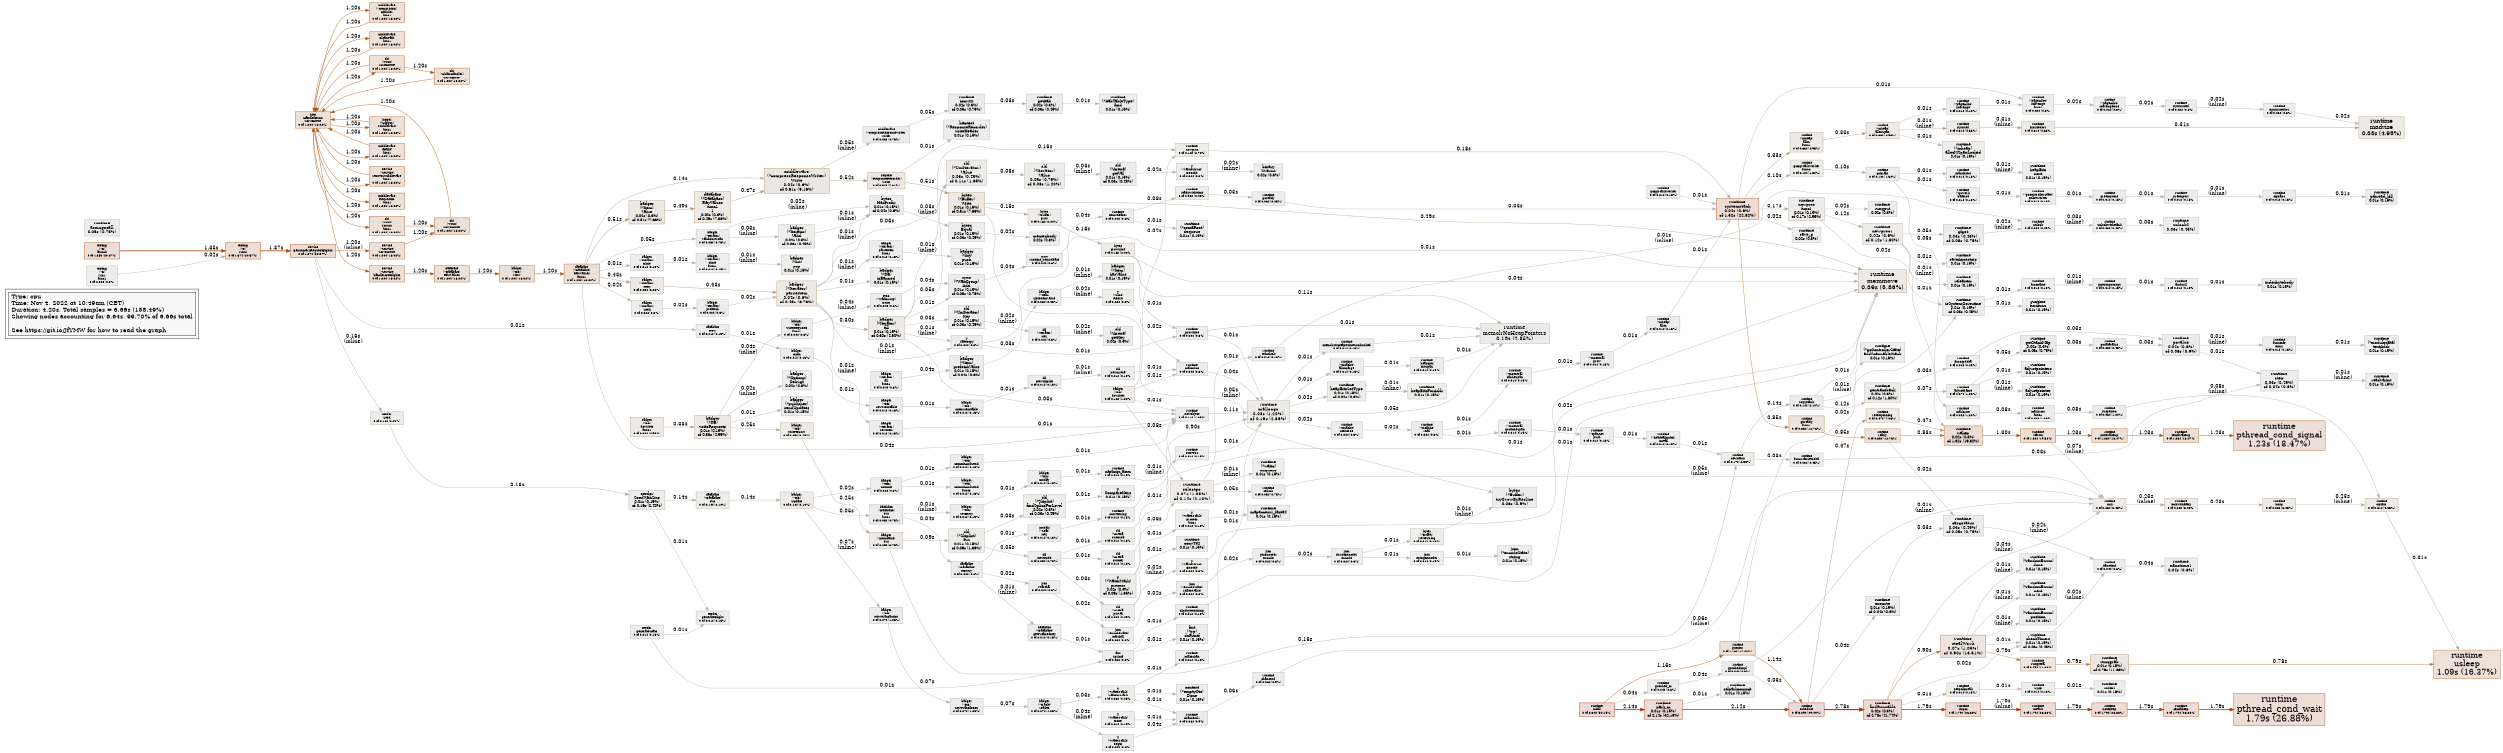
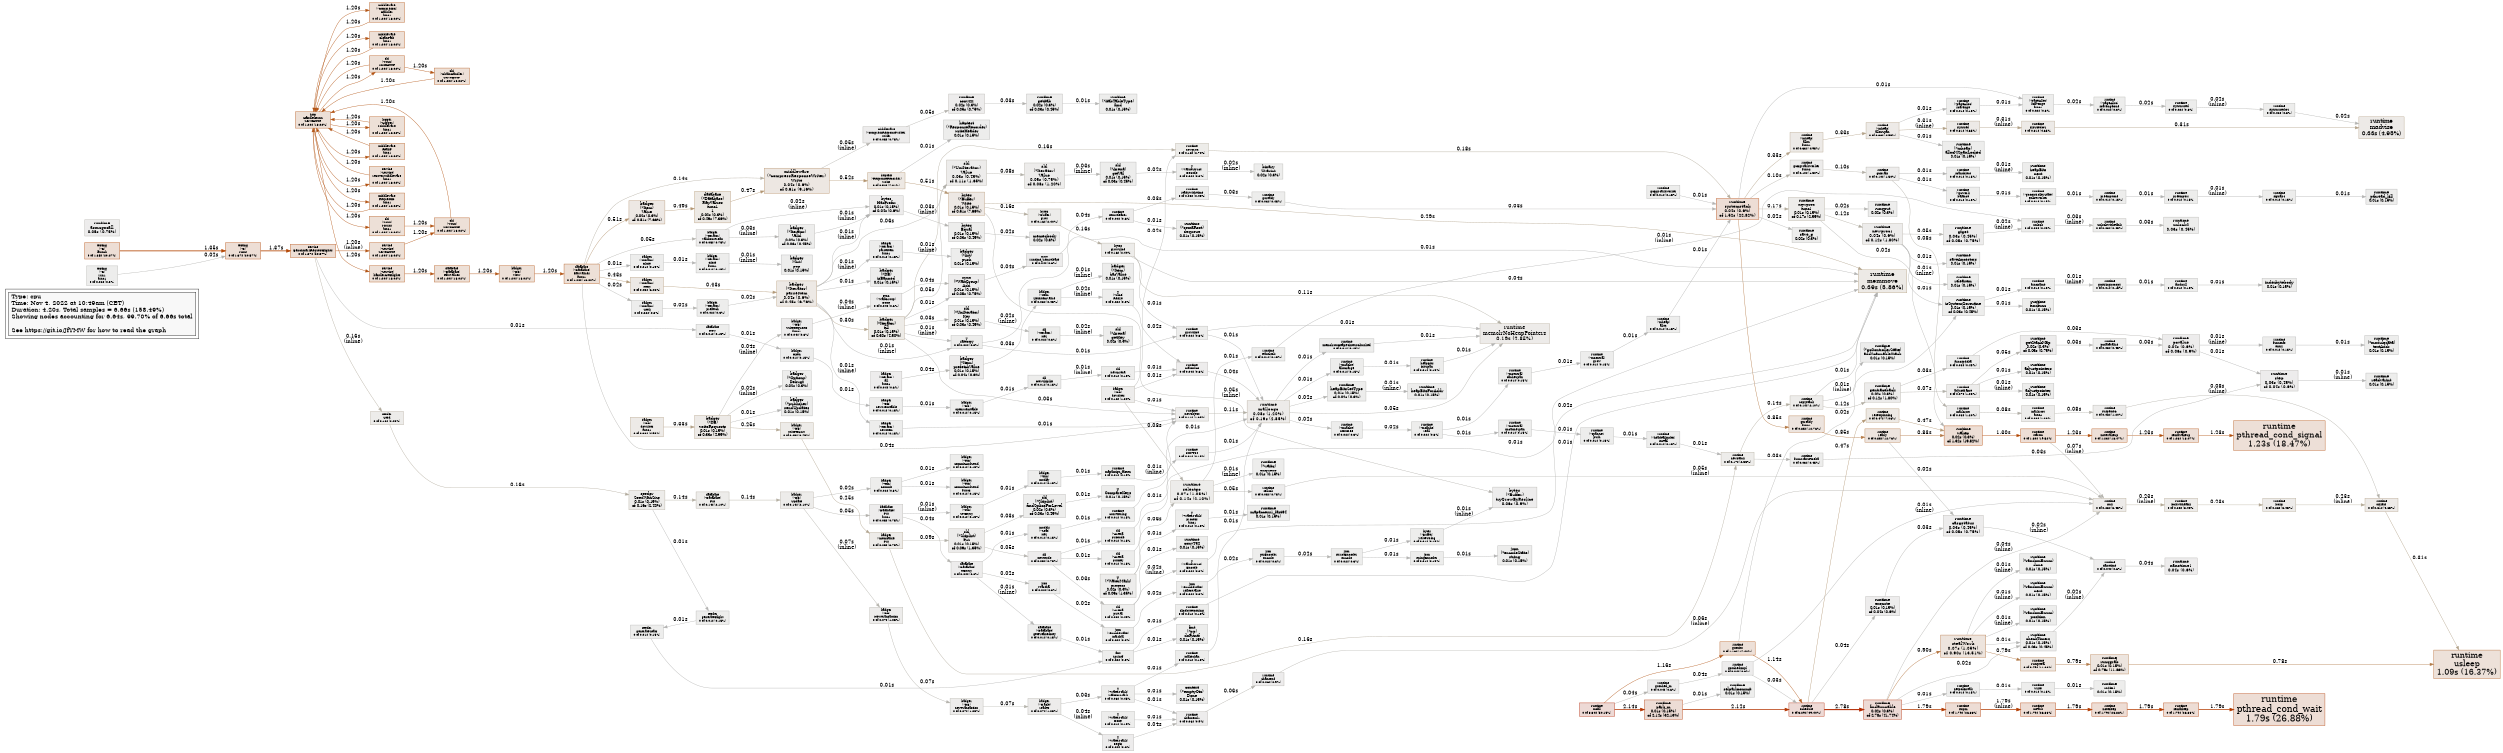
(1192, 427) -> (1192, 427)
(1085, 454) -> none
(683, 634) -> (682, 624)
